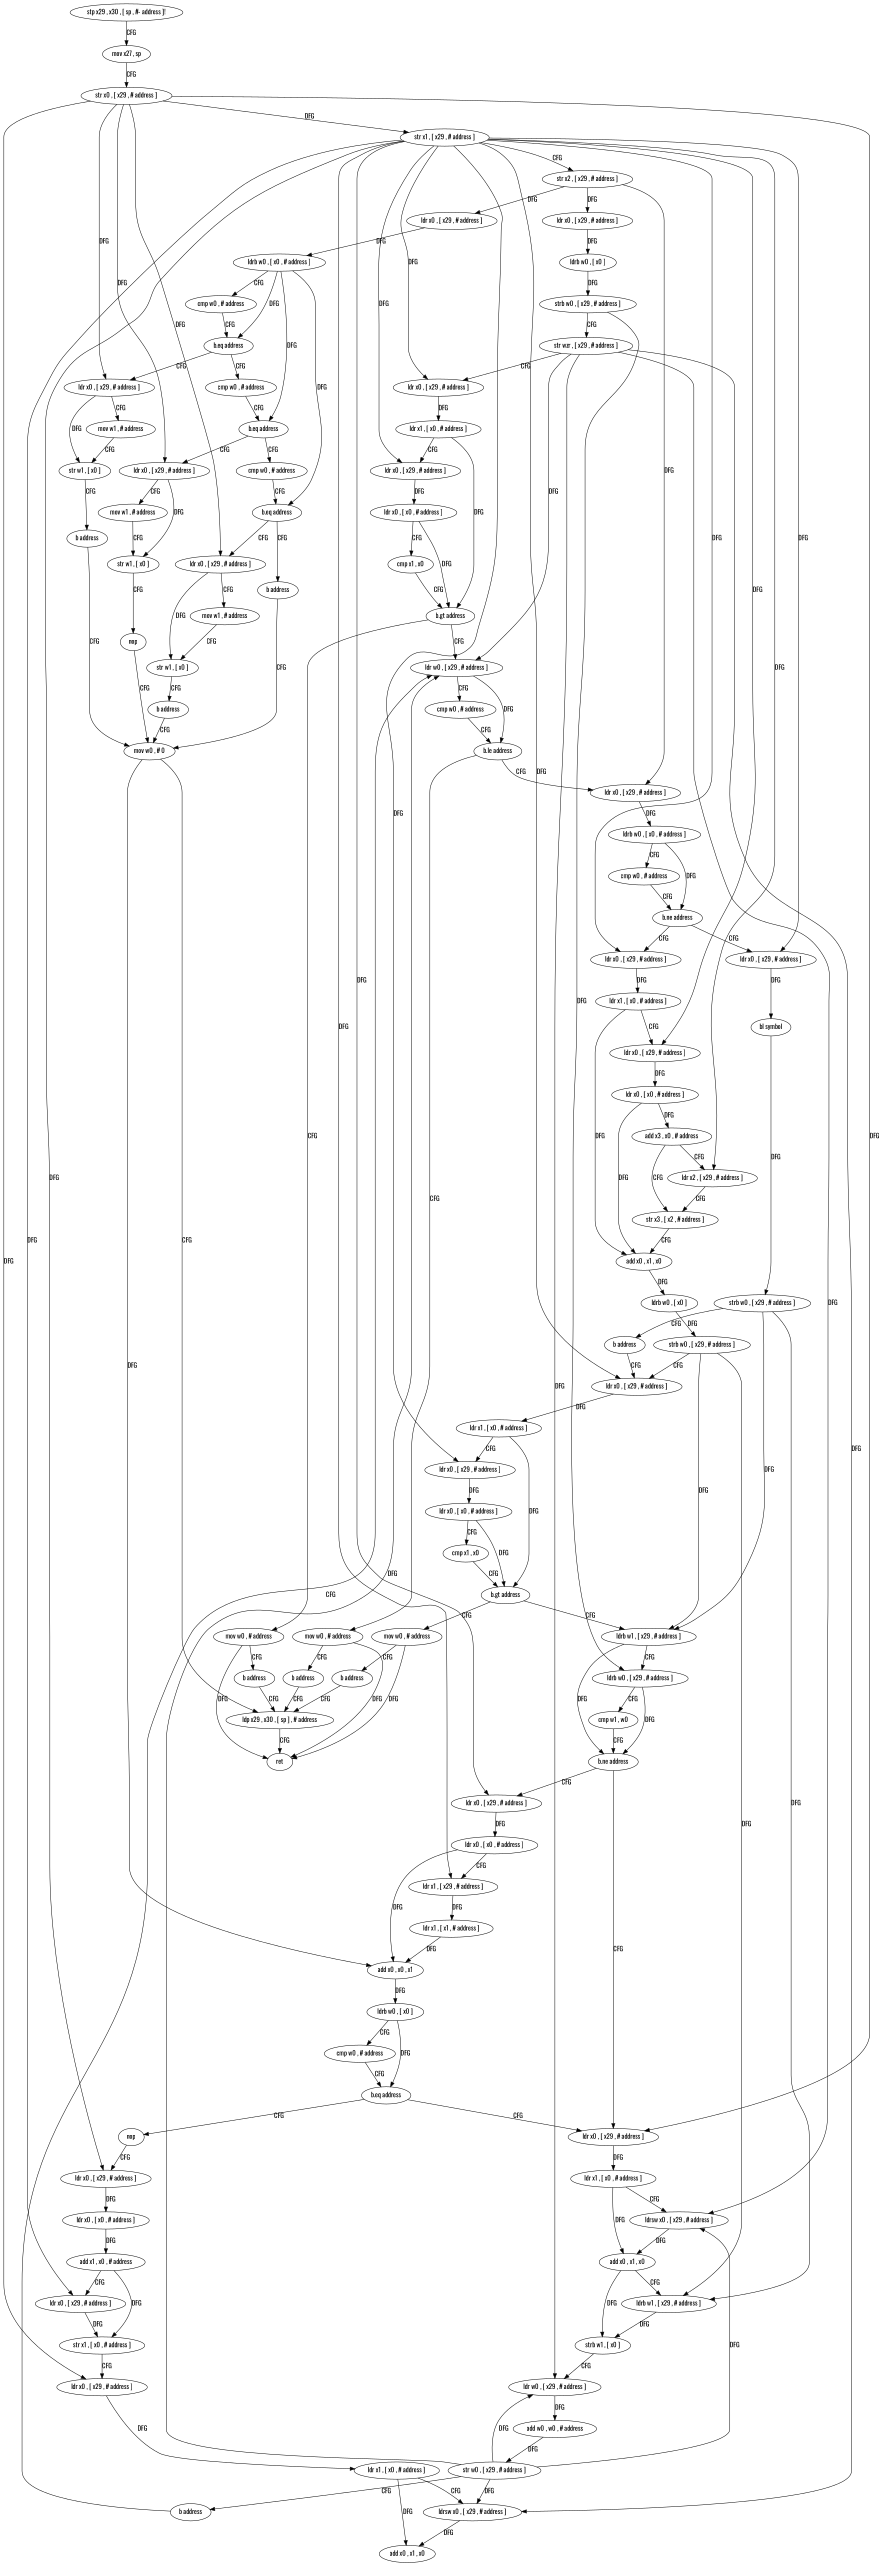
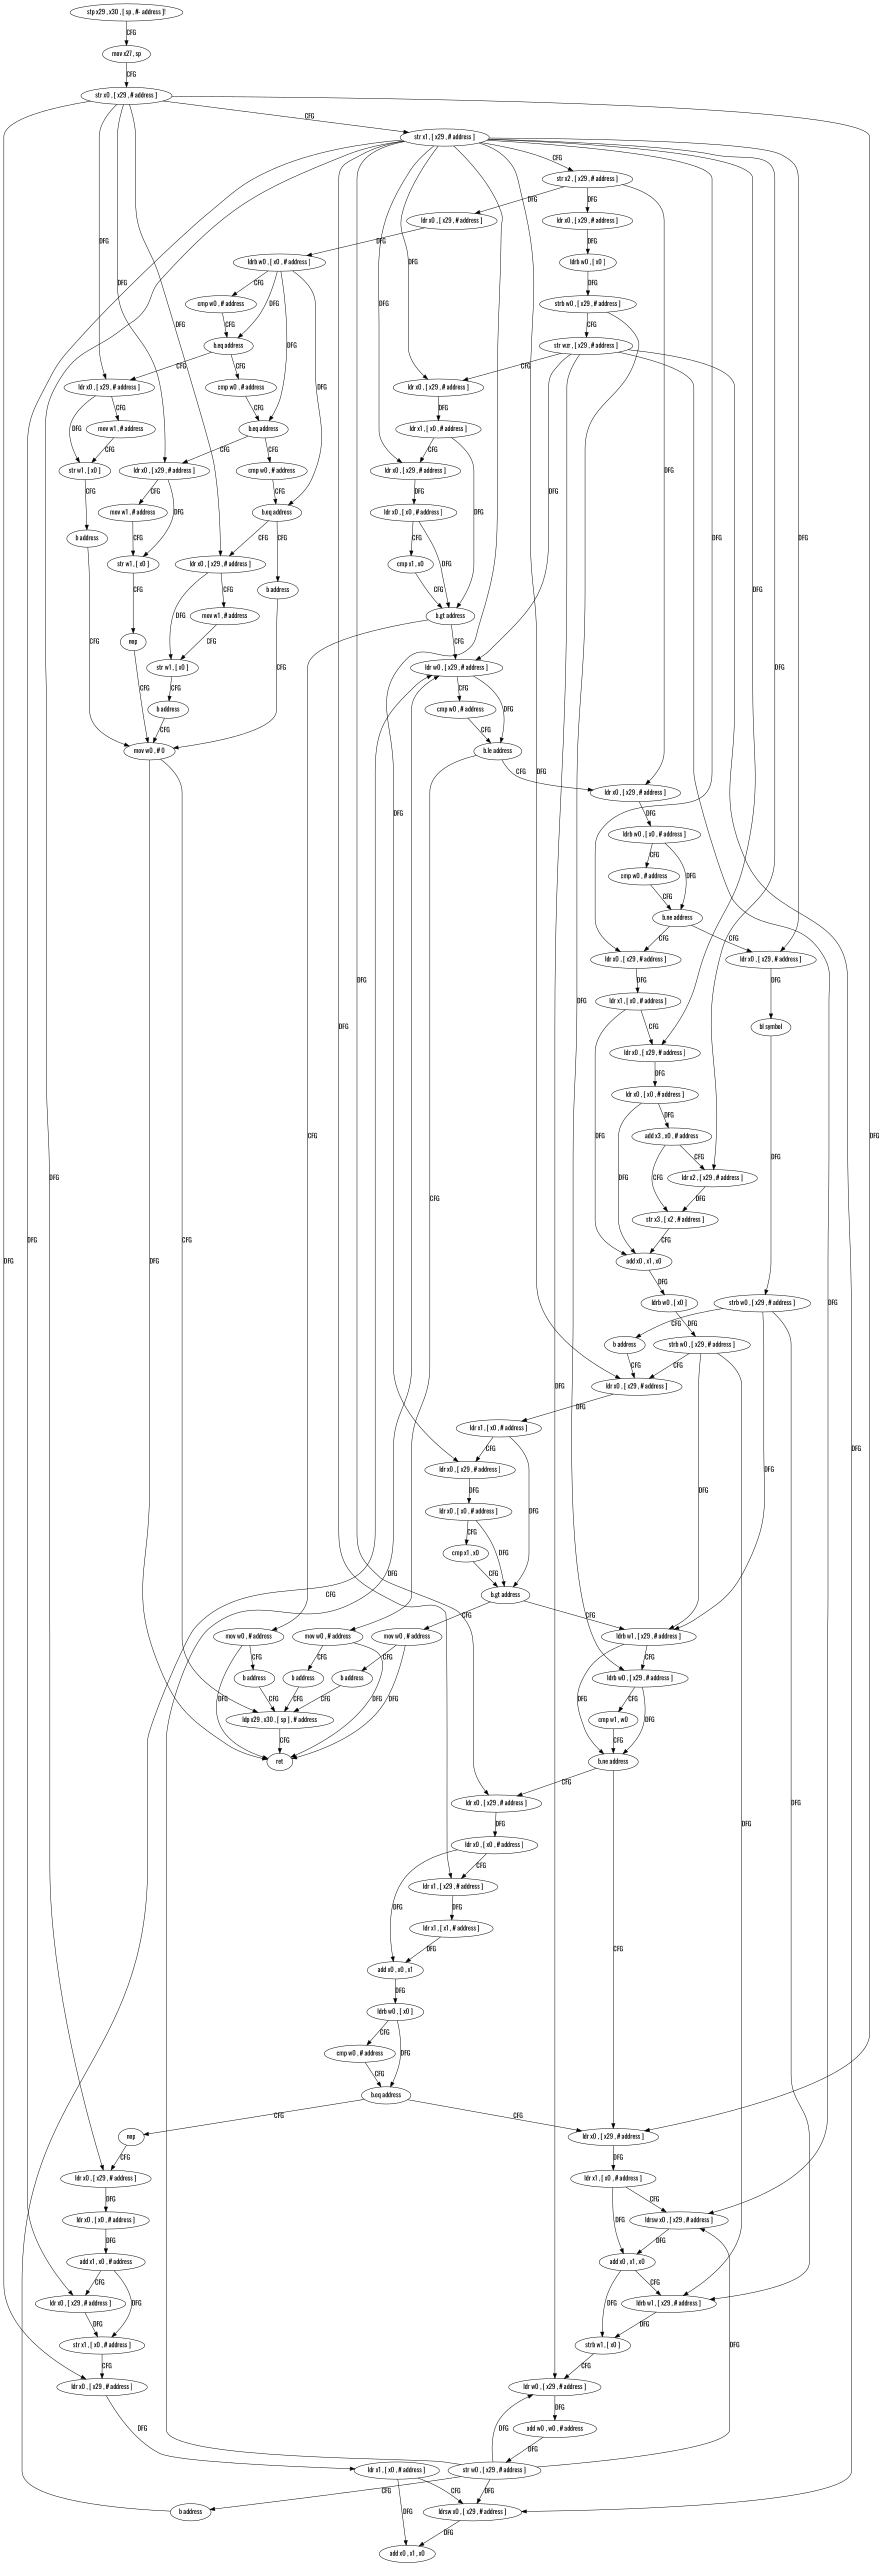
(310, 117) -> (310, 117)
(701, 1199) -> (701, 1199)
(127, 1444) -> (150, 1287)
